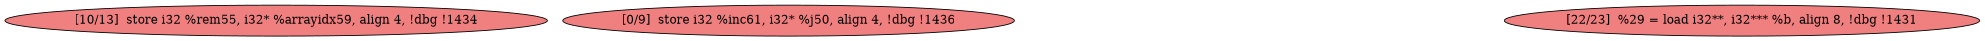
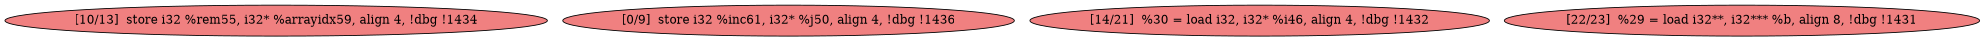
none -> (1260, 21)
